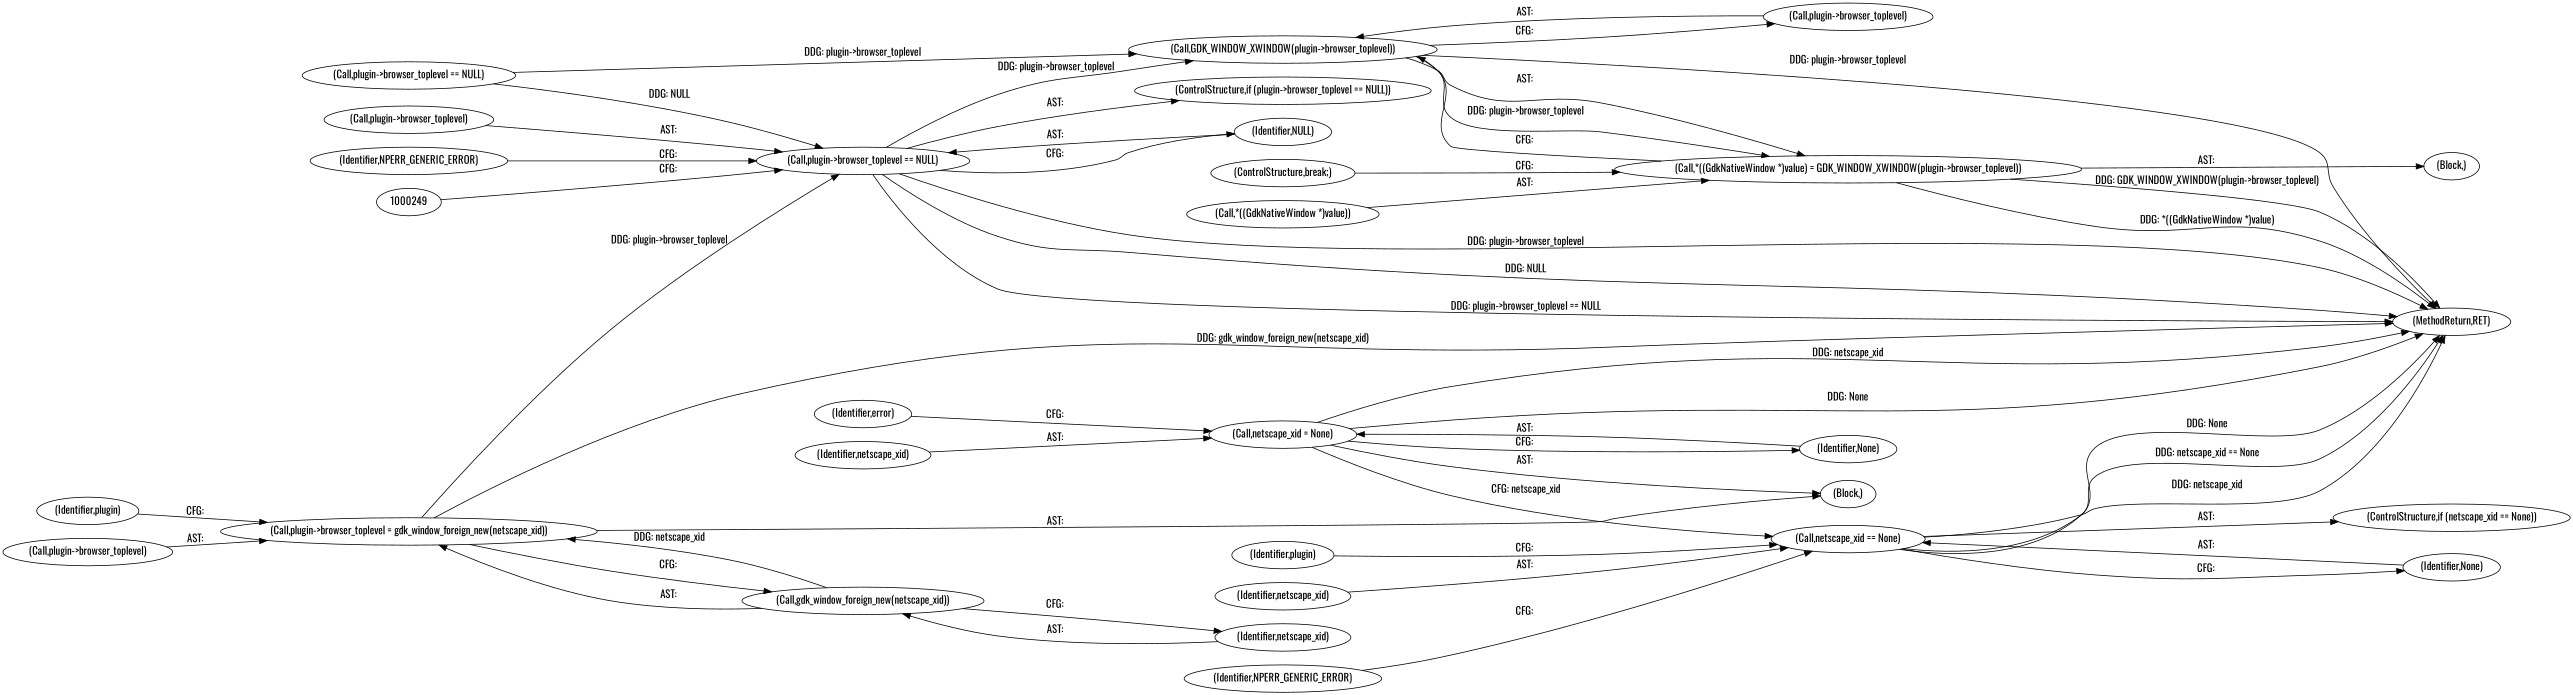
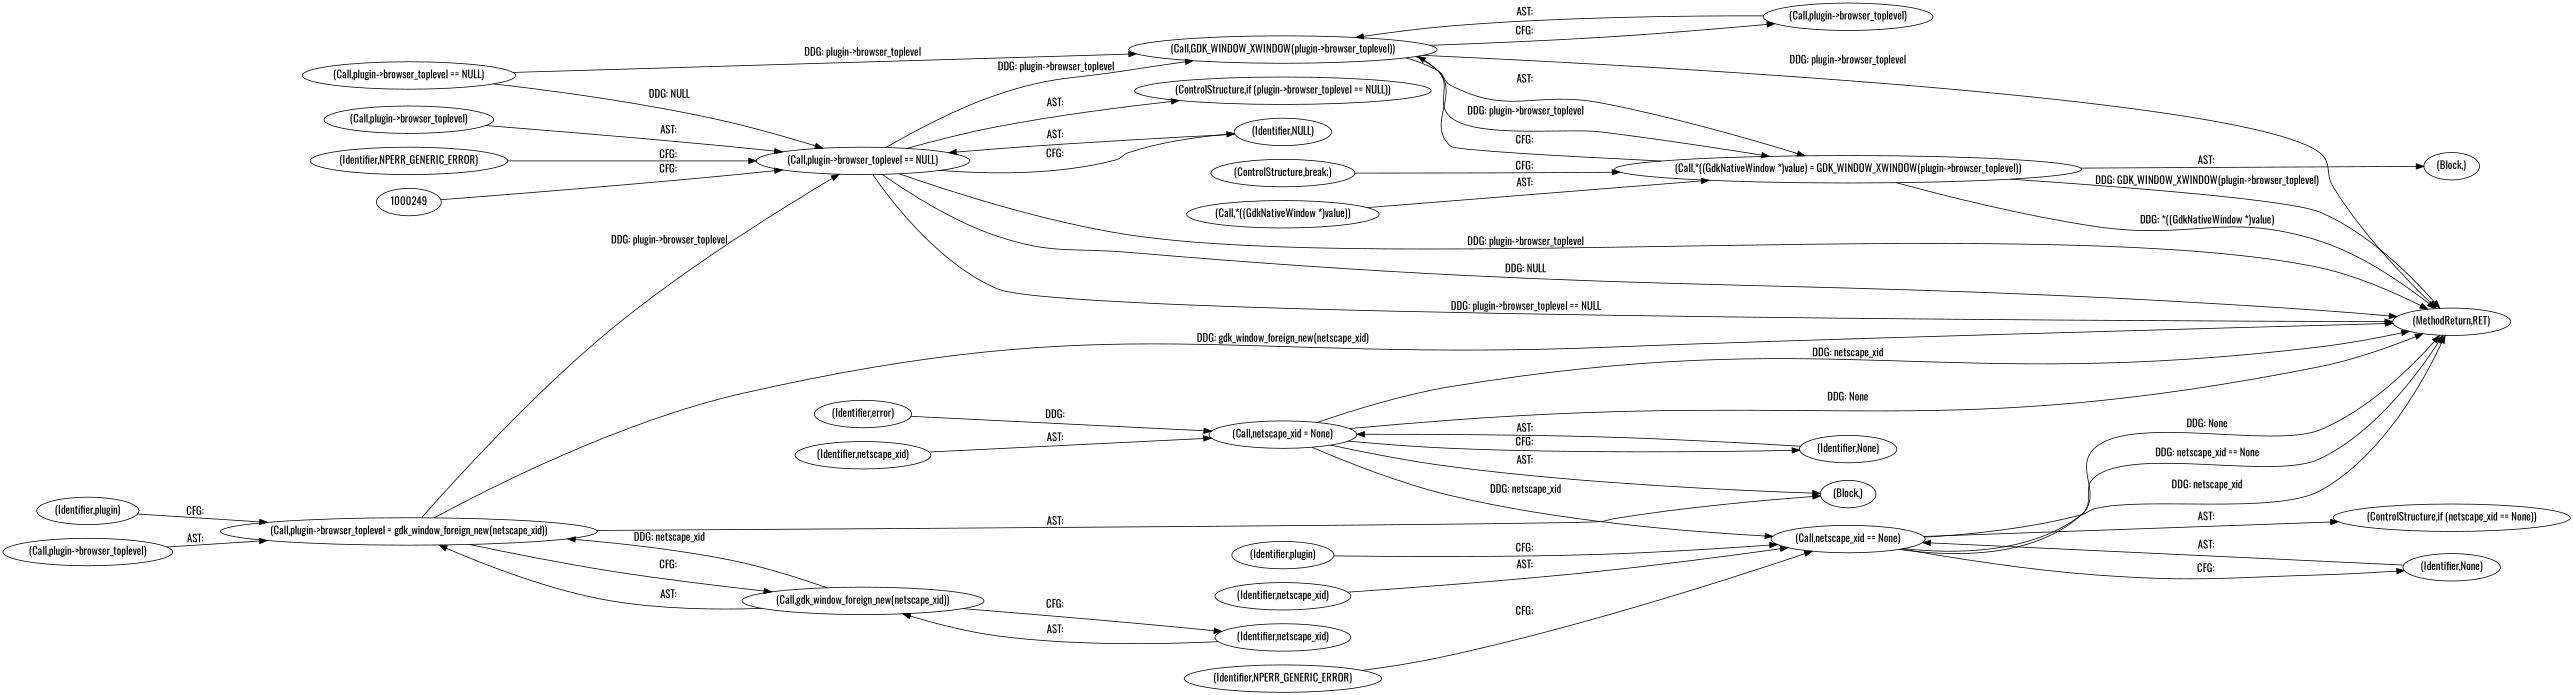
(1056, 415) -> (1056, 415)
(1526, 490) -> (1526, 490)
